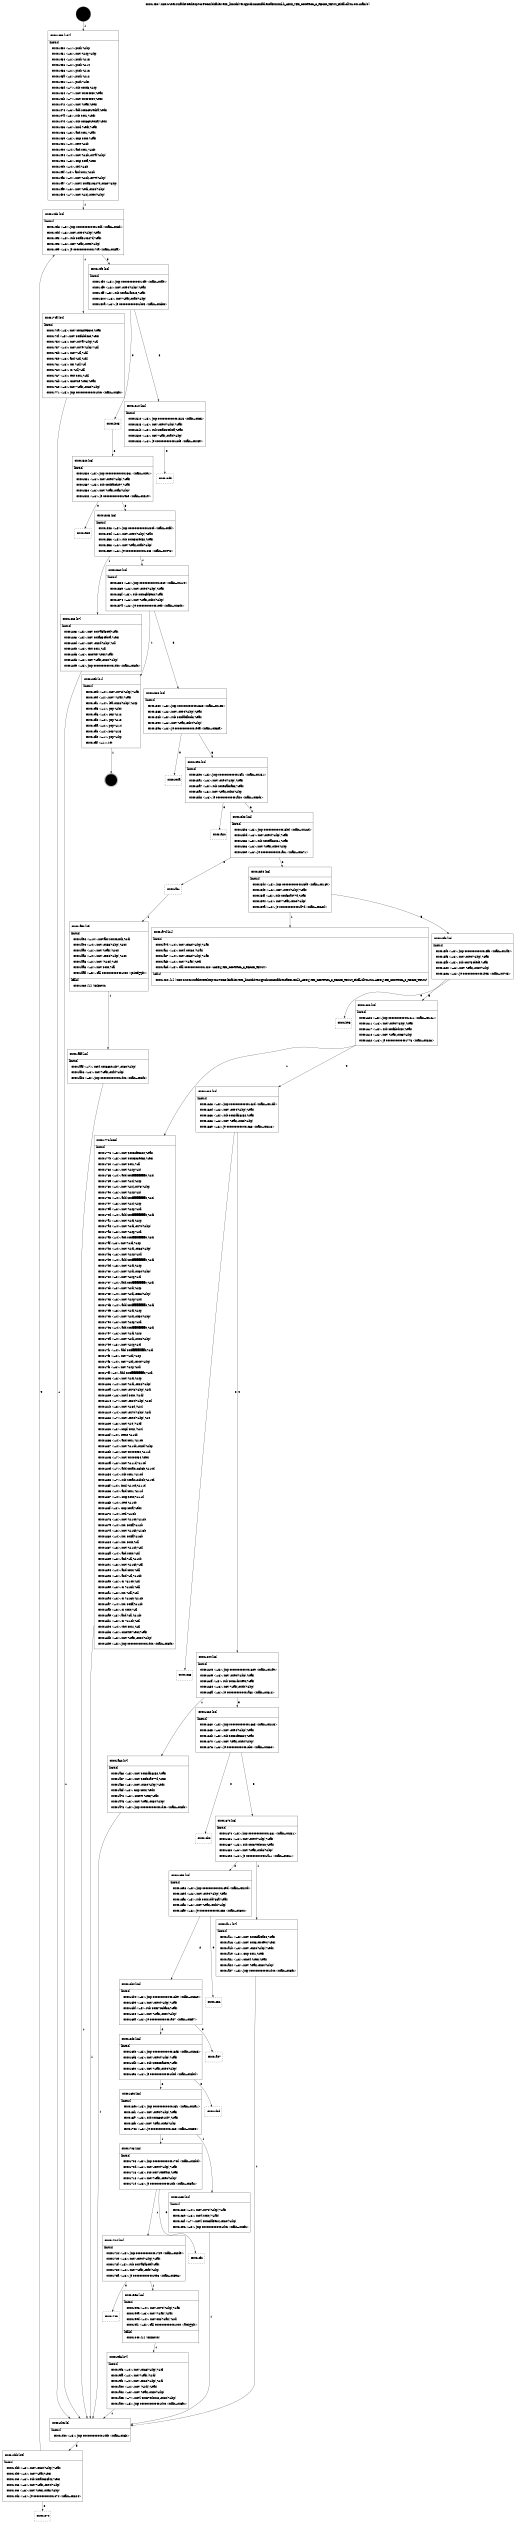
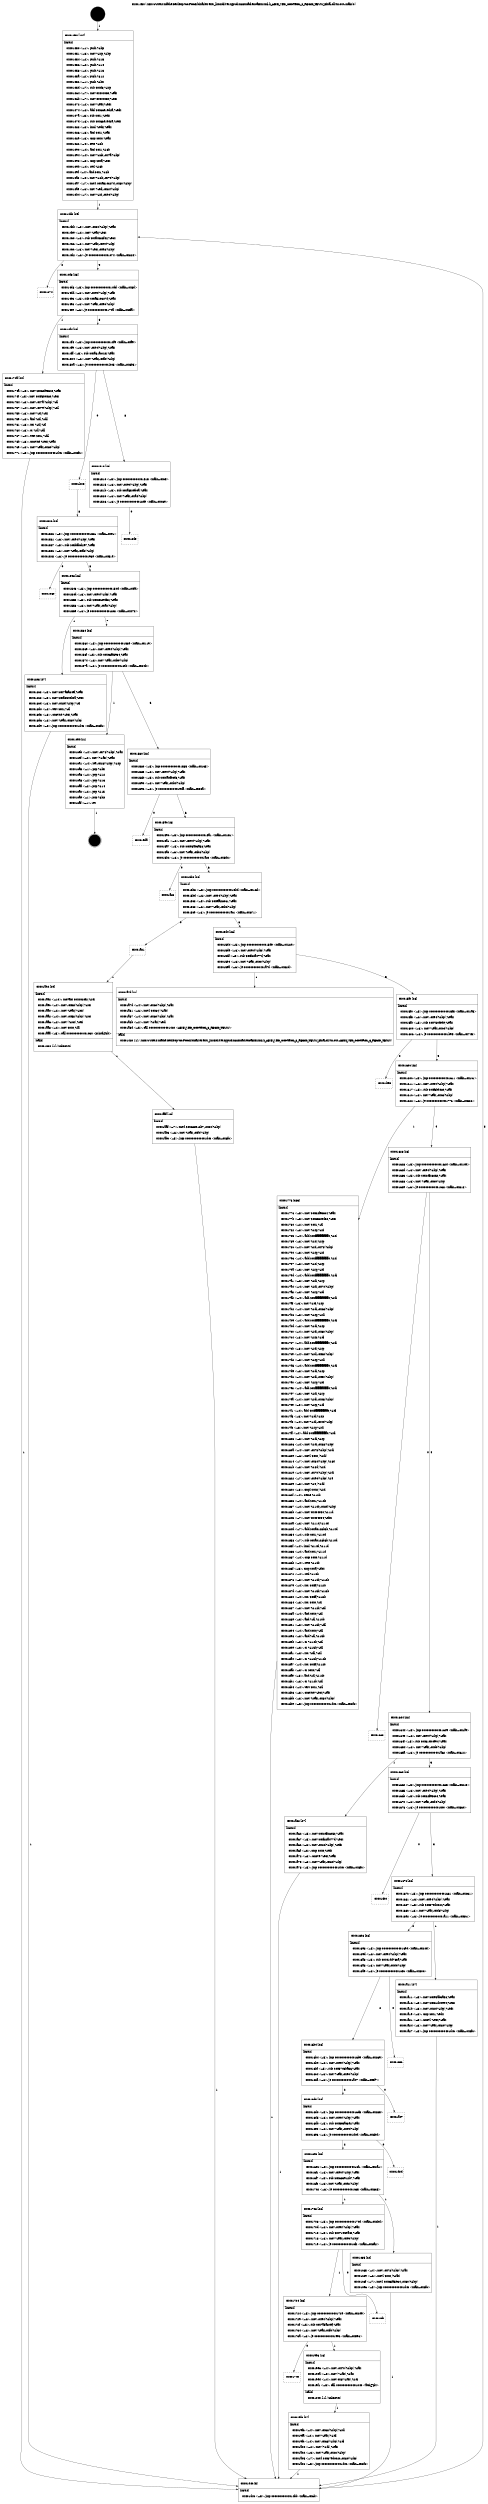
(83, 204) -> (98, 204)
